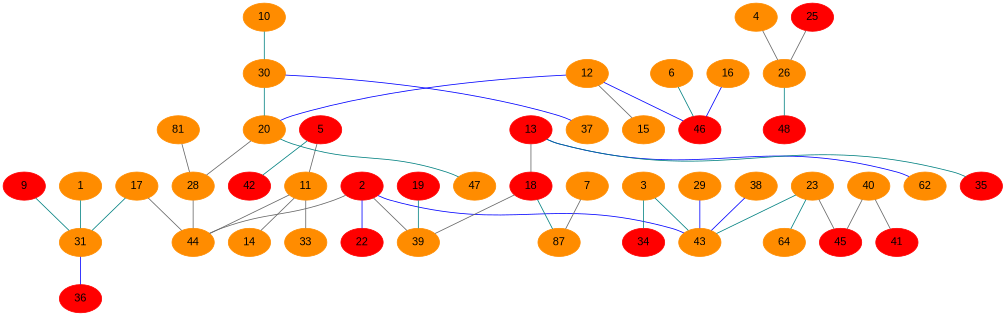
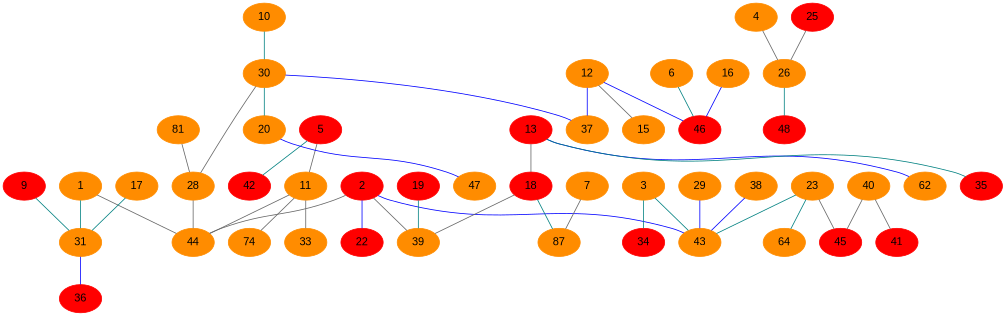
(407, 91) -> (587, 102)
(229, 158) -> (227, 129)
(369, 158) -> (369, 158)
(165, 214) -> (137, 214)
(249, 242) -> (249, 242)
